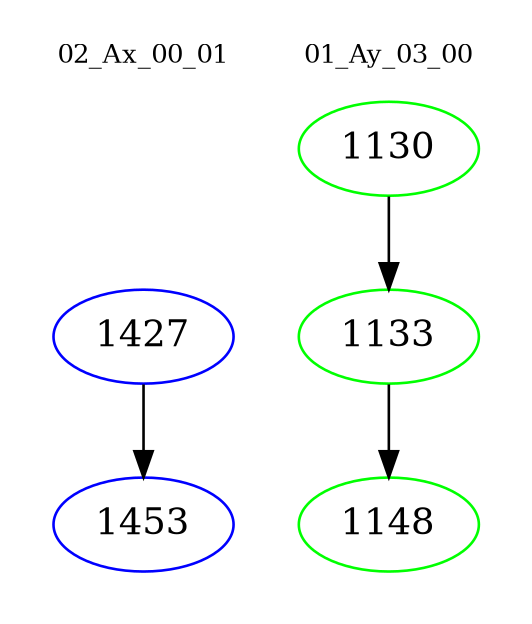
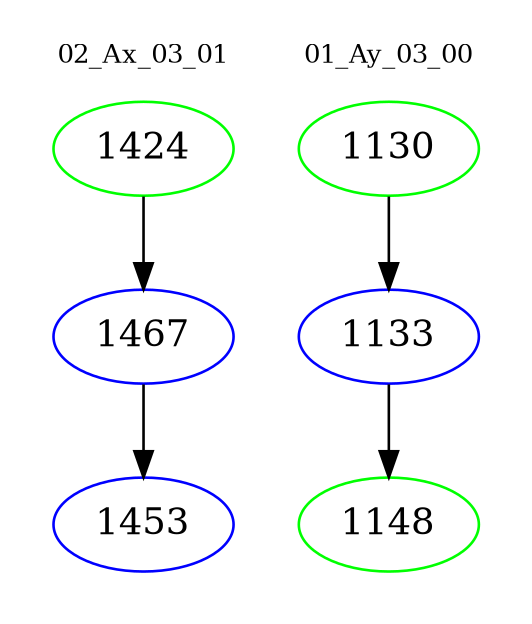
(144, 56) -> (144, 56)
none -> (144, 149)
(144, 337) -> (144, 337)
(389, 337) -> (389, 337)
